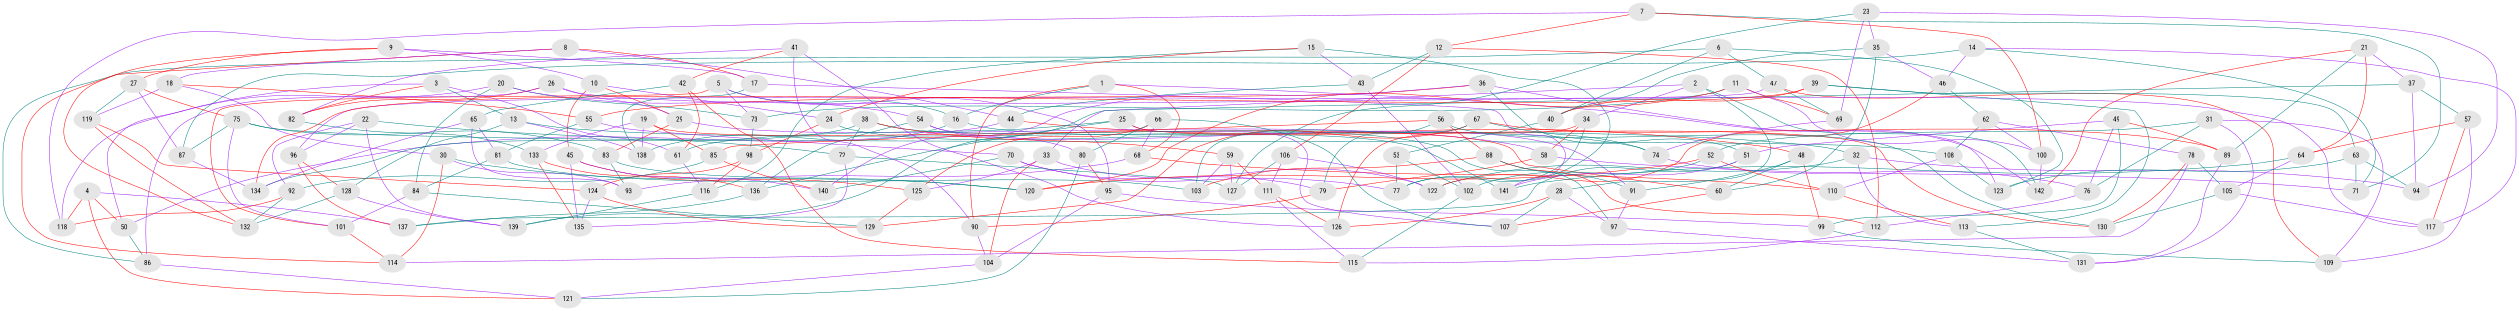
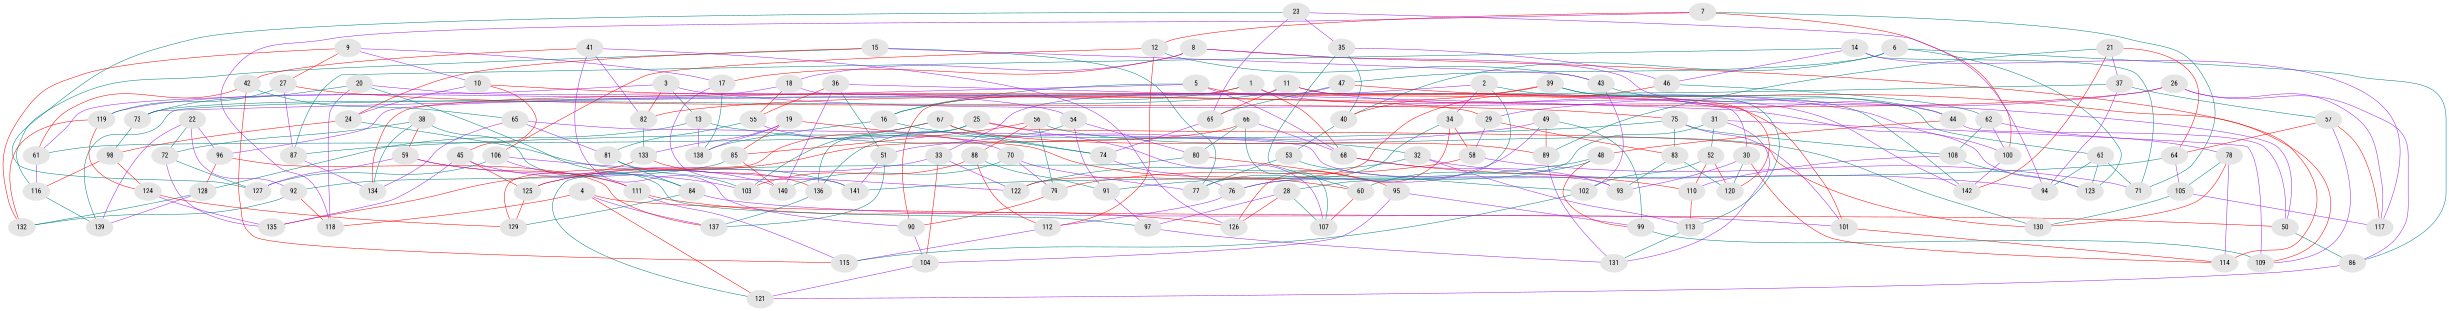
(1022, 109) -> (1273, 115)
